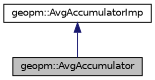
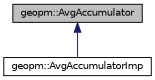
(78, 45) -> (78, 45)
